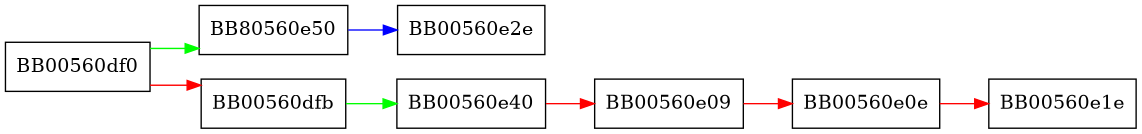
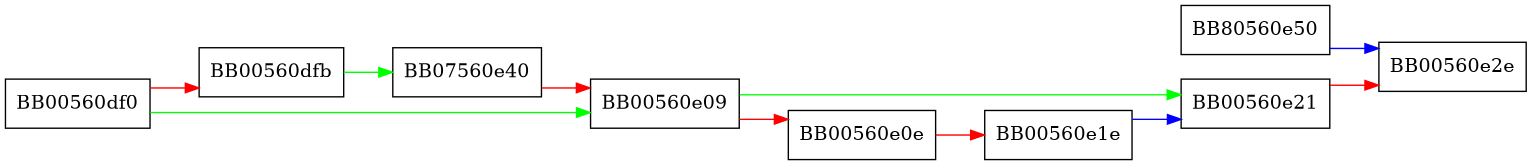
(168, 48) -> (363, 113)
(471, 104) -> (467, 72)
none -> (1255, 104)
